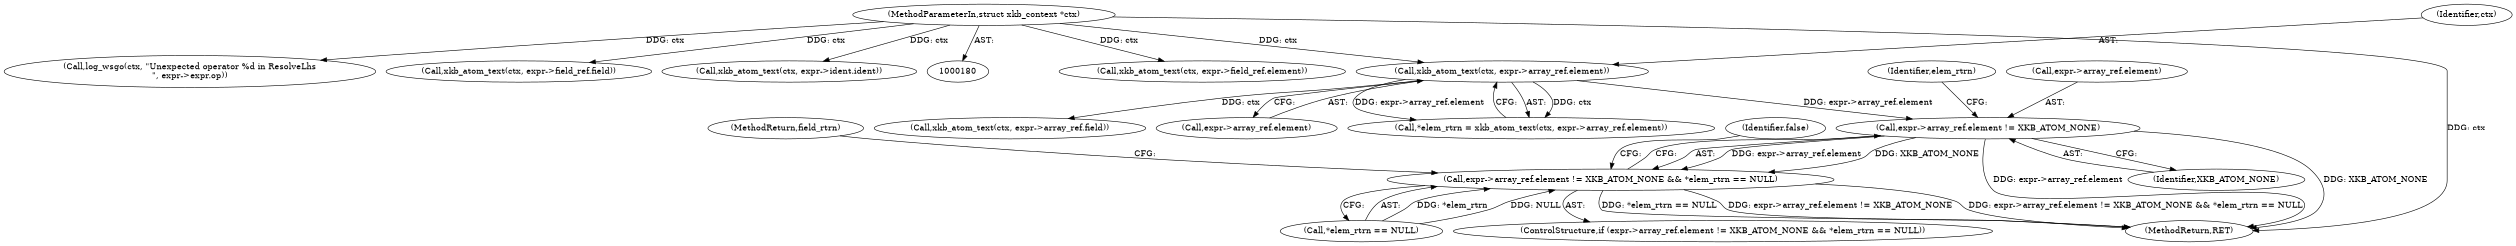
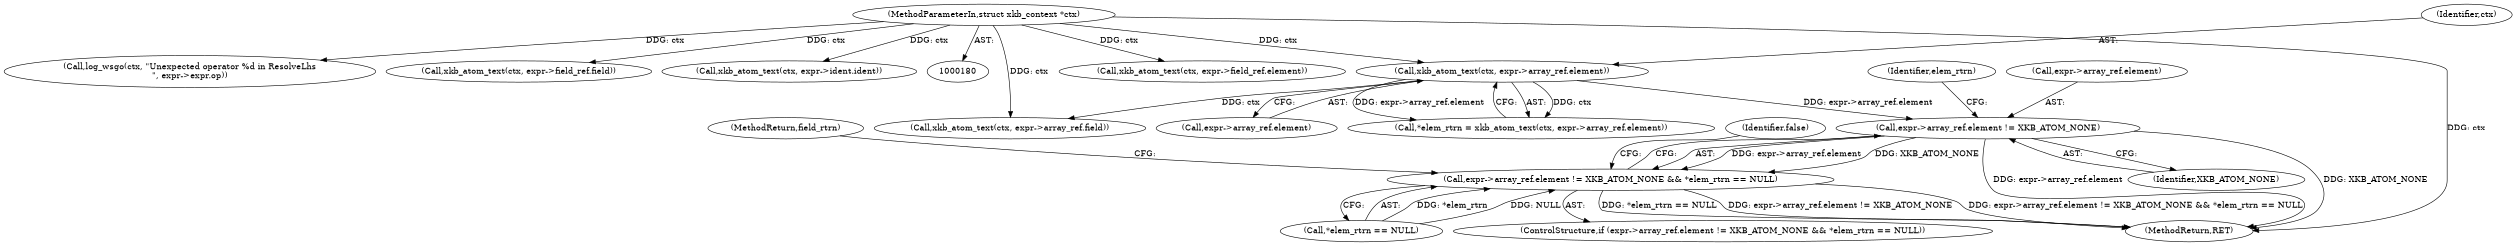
none -> (1007, 67)
